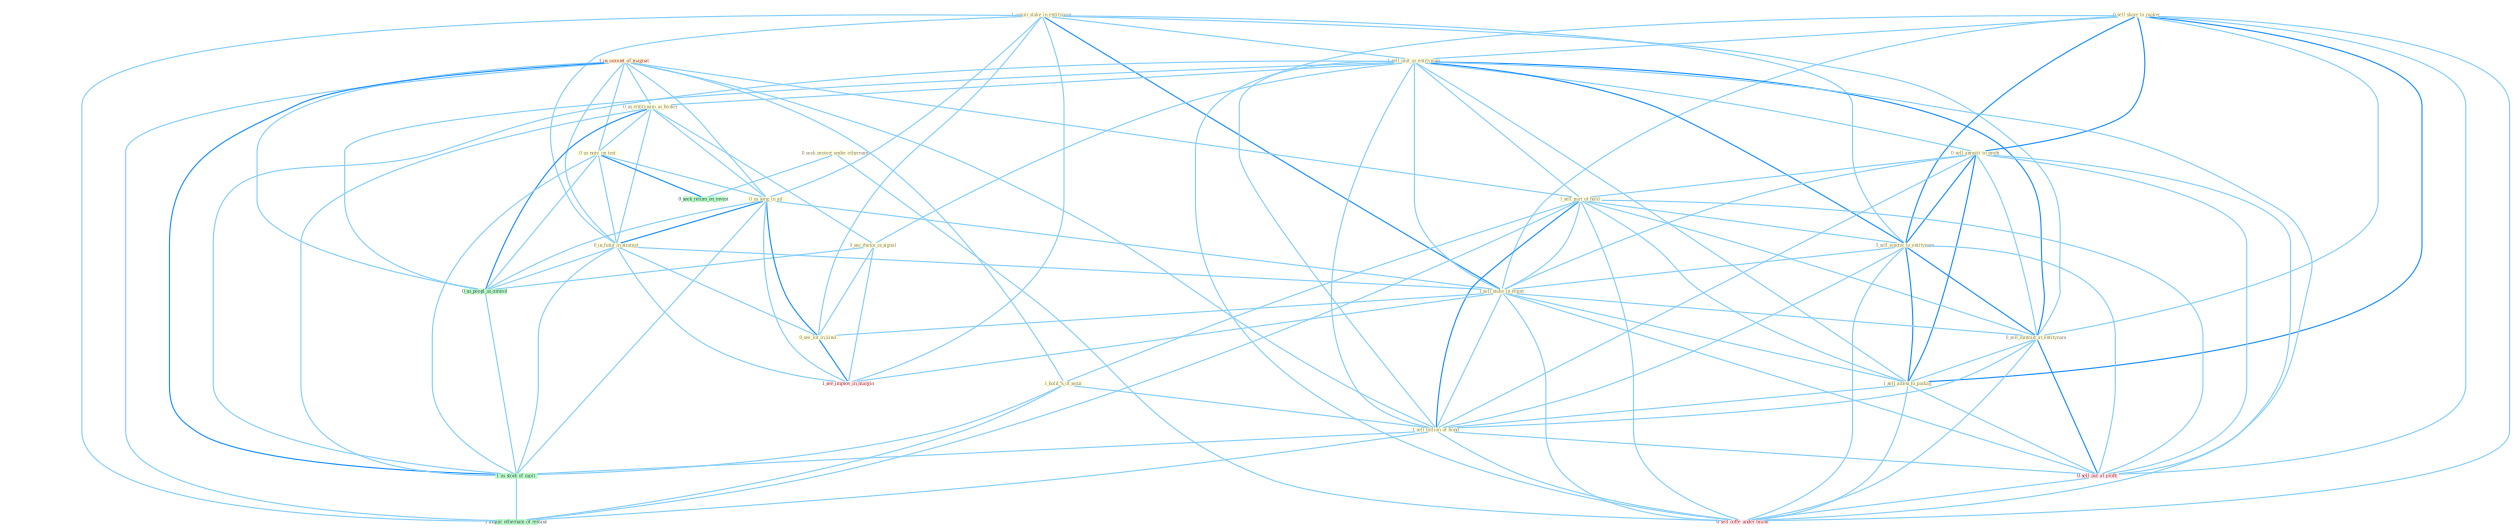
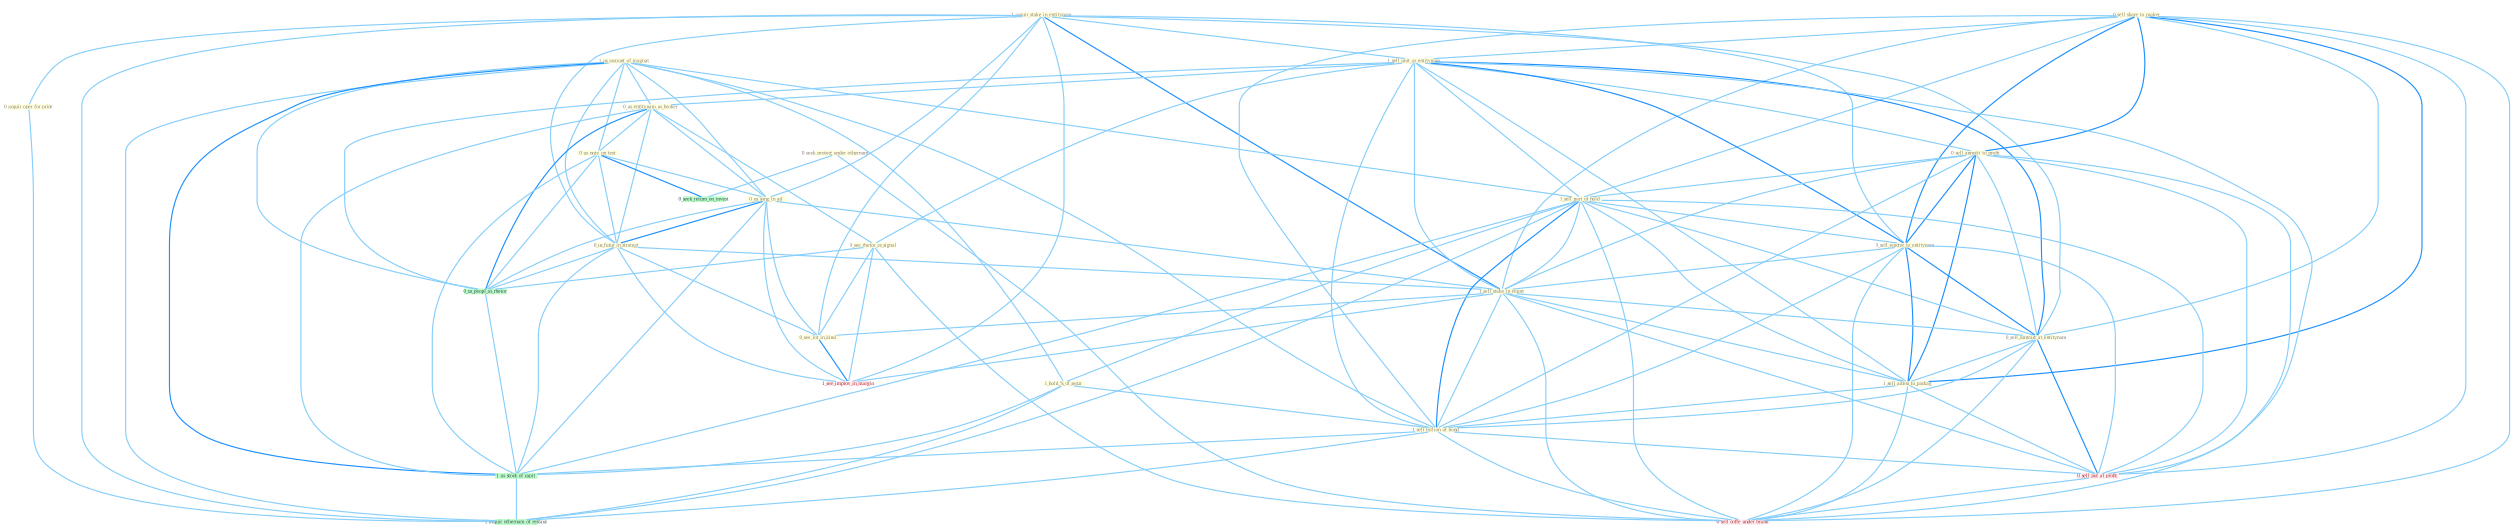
(625, 61) -> (625, 61)
none -> (29, 107)
none -> (1845, 111)
(512, 128) -> (1050, 342)
(778, 274) -> (778, 274)
(485, 291) -> (485, 291)
(1281, 367) -> (1256, 496)
